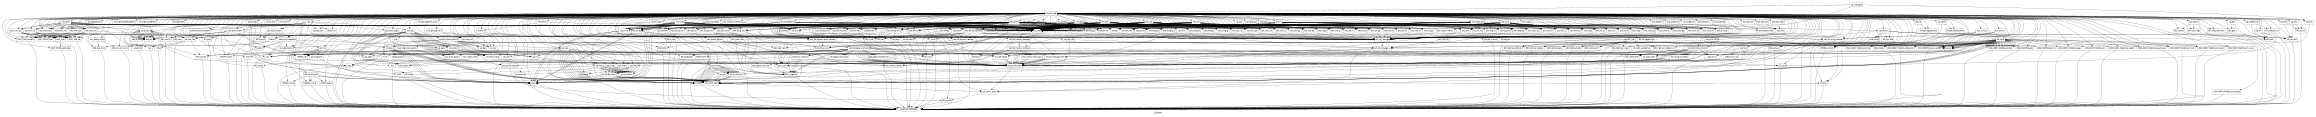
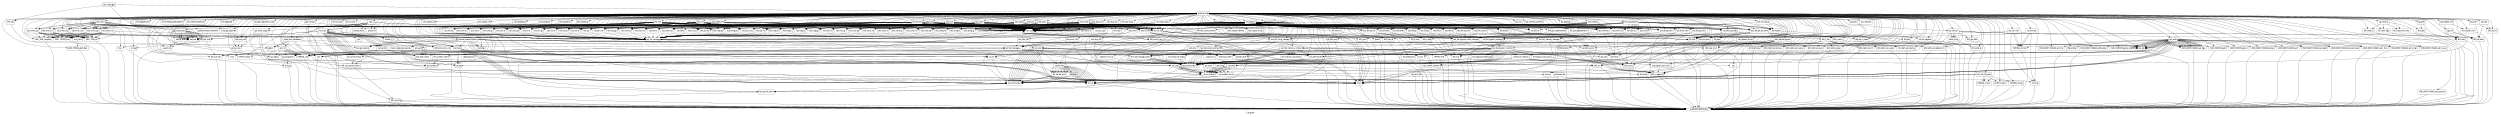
none -> (583, 22)
none -> (1866, 22)
